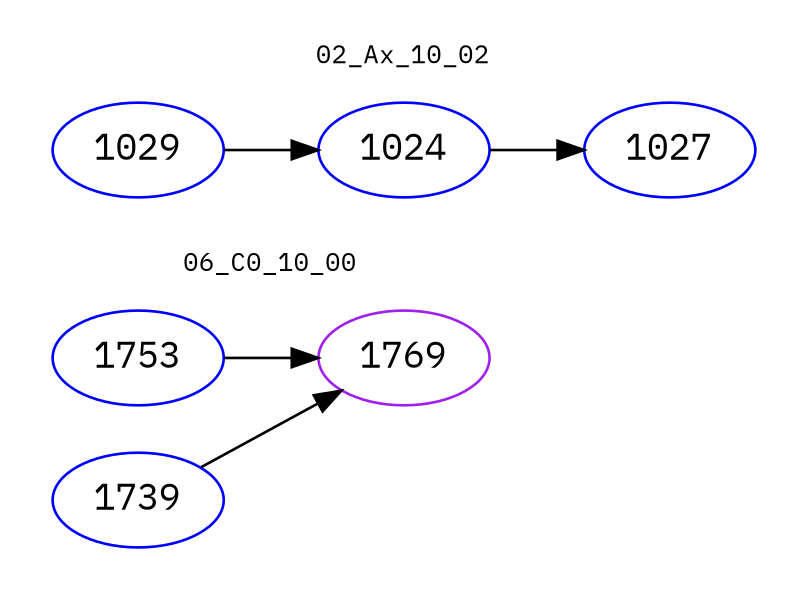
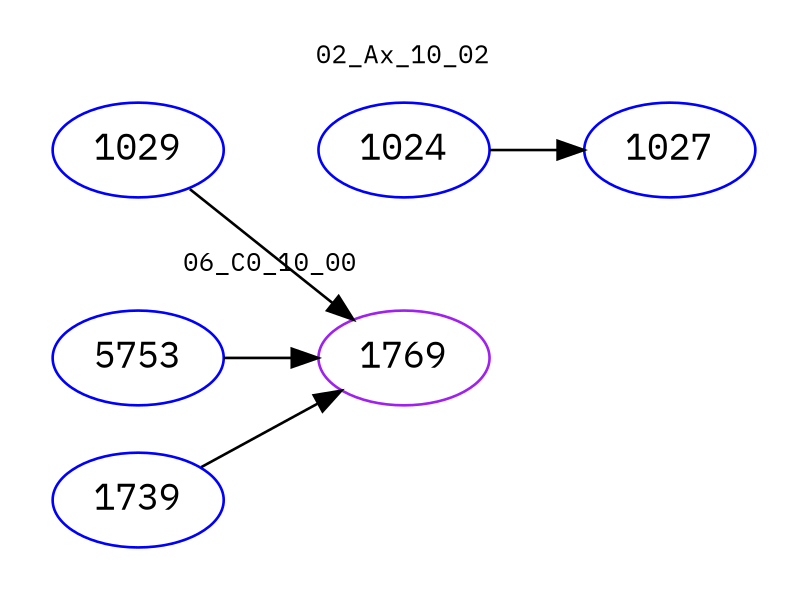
(258, 150) -> (275, 257)
(138, 358) -> (138, 358)
